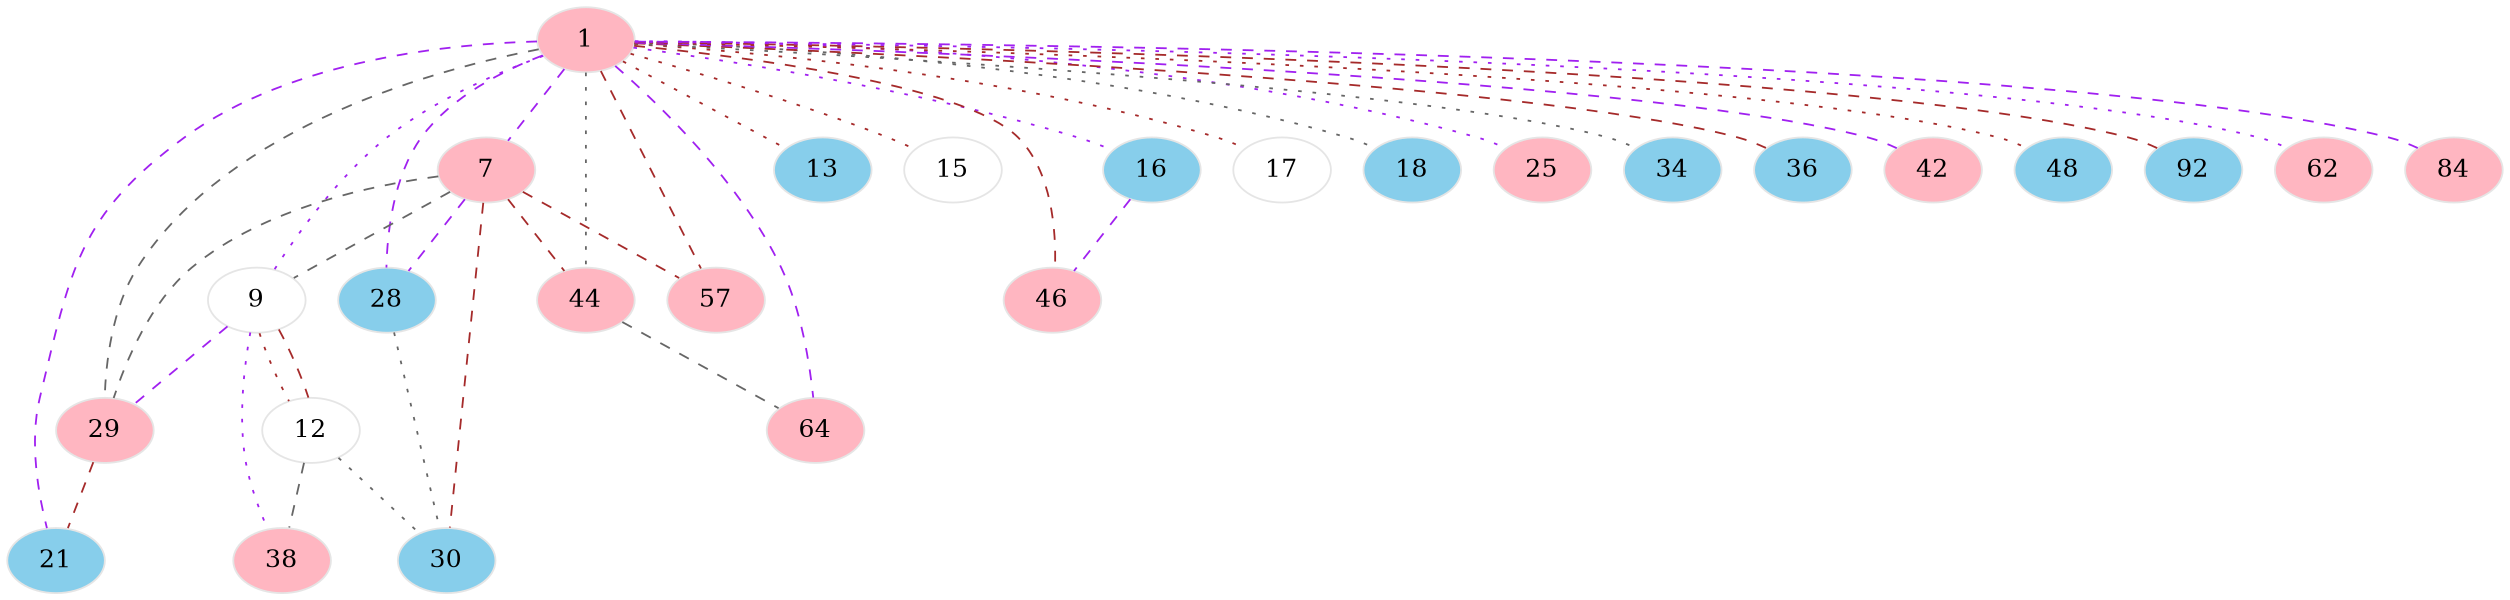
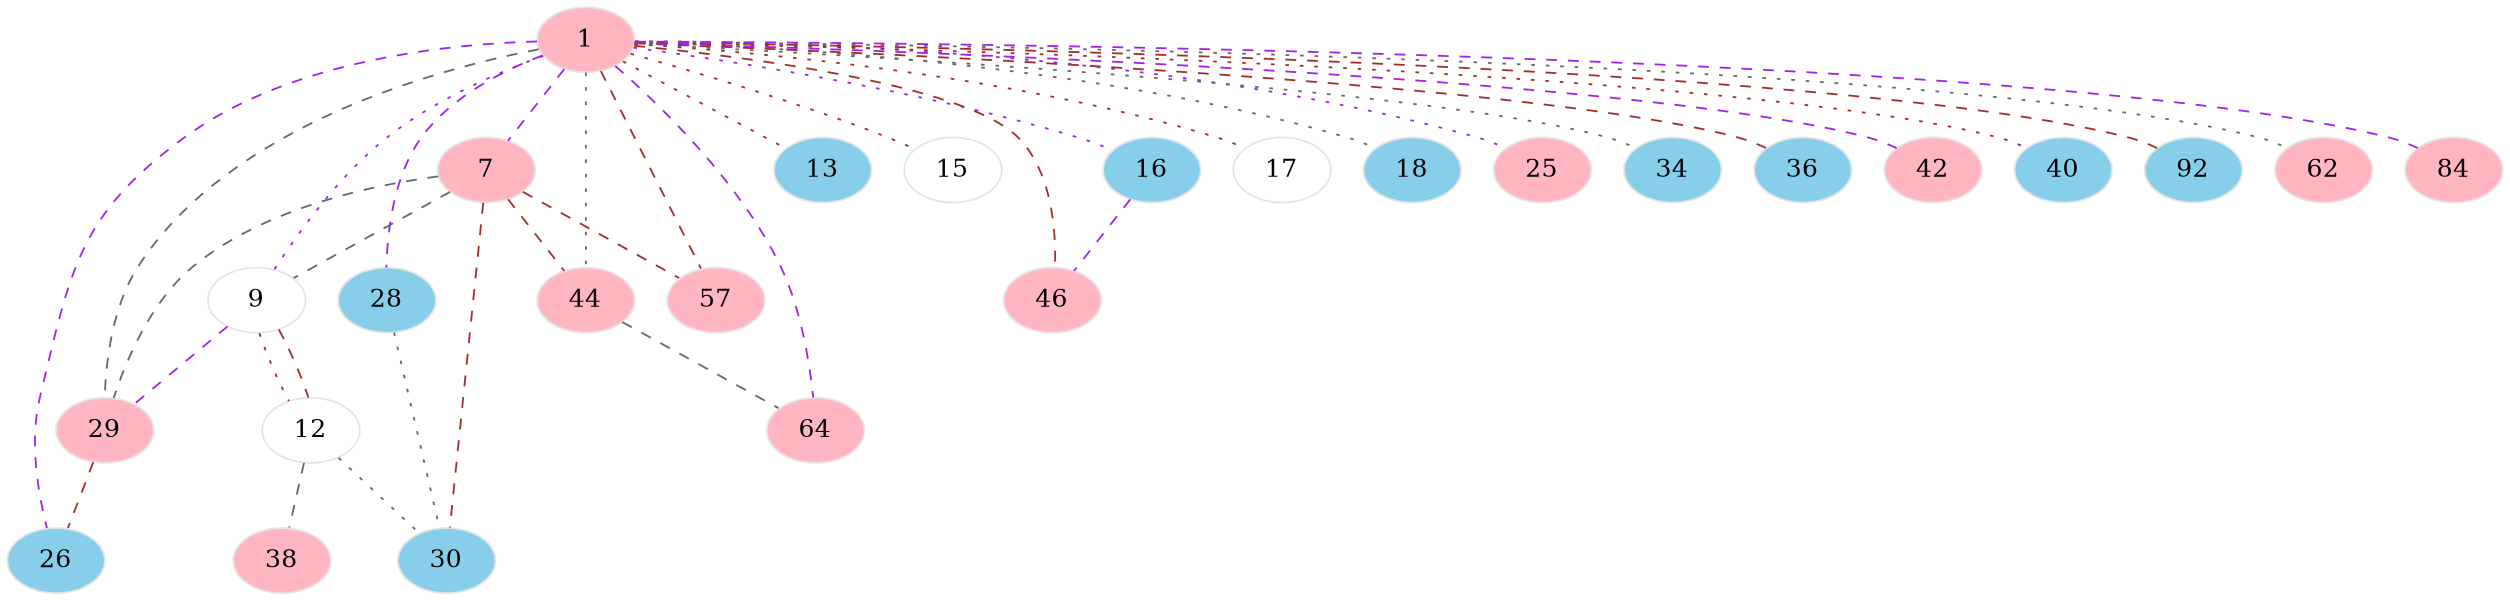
(1464, 62) -> (1464, 62)
(2063, 170) -> (2063, 170)
(437, 235) -> none
(243, 433) -> none
(56, 561) -> (56, 561)
